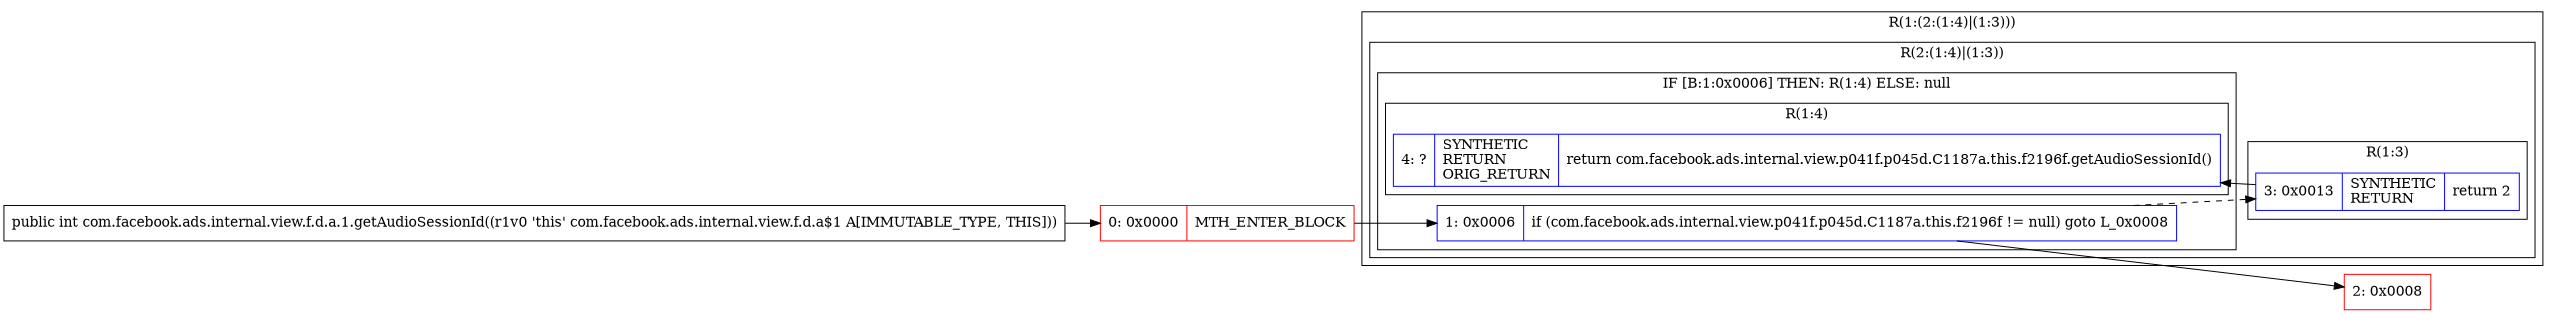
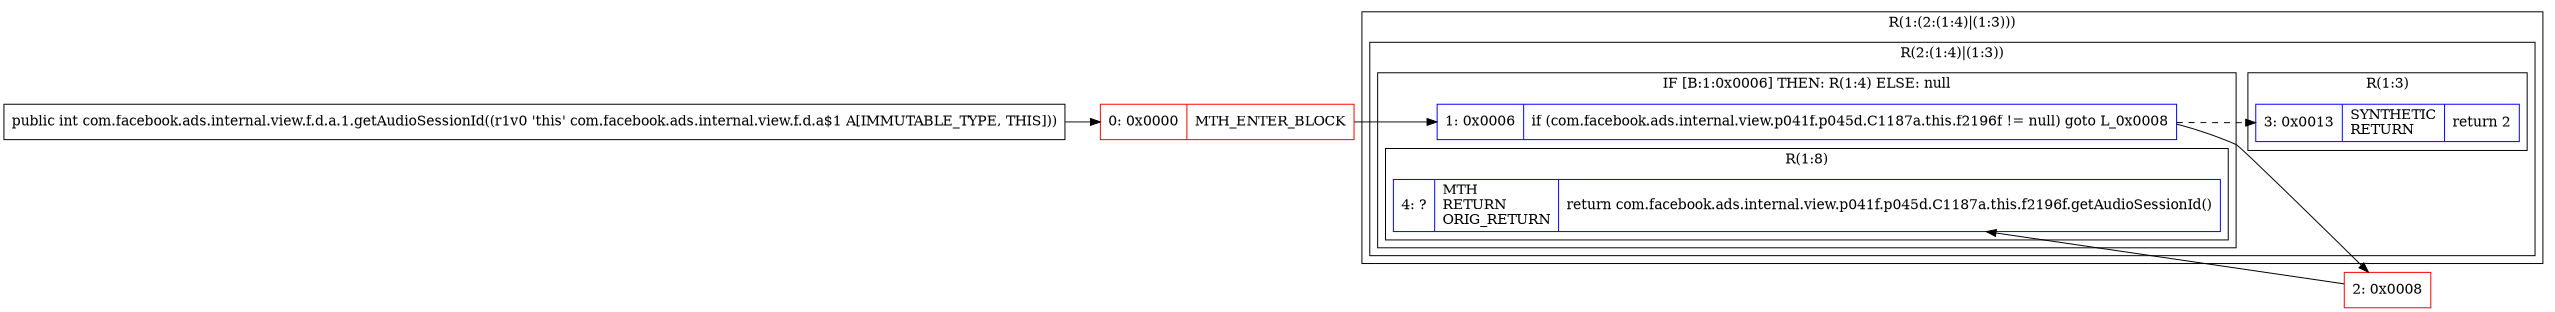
(1807, 115) -> (1807, 160)
(1486, 145) -> (1460, 190)
(2243, 184) -> (2248, 270)
